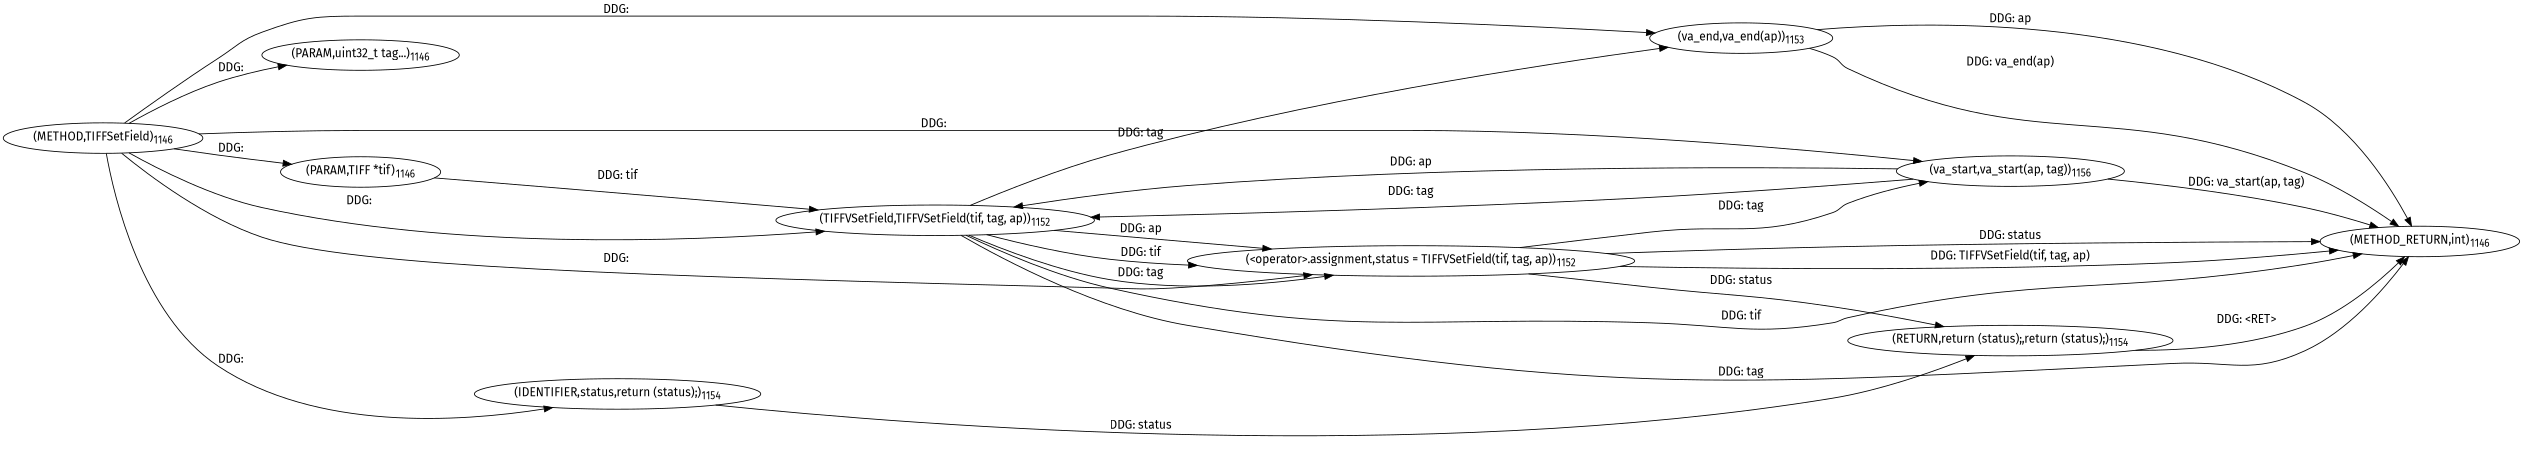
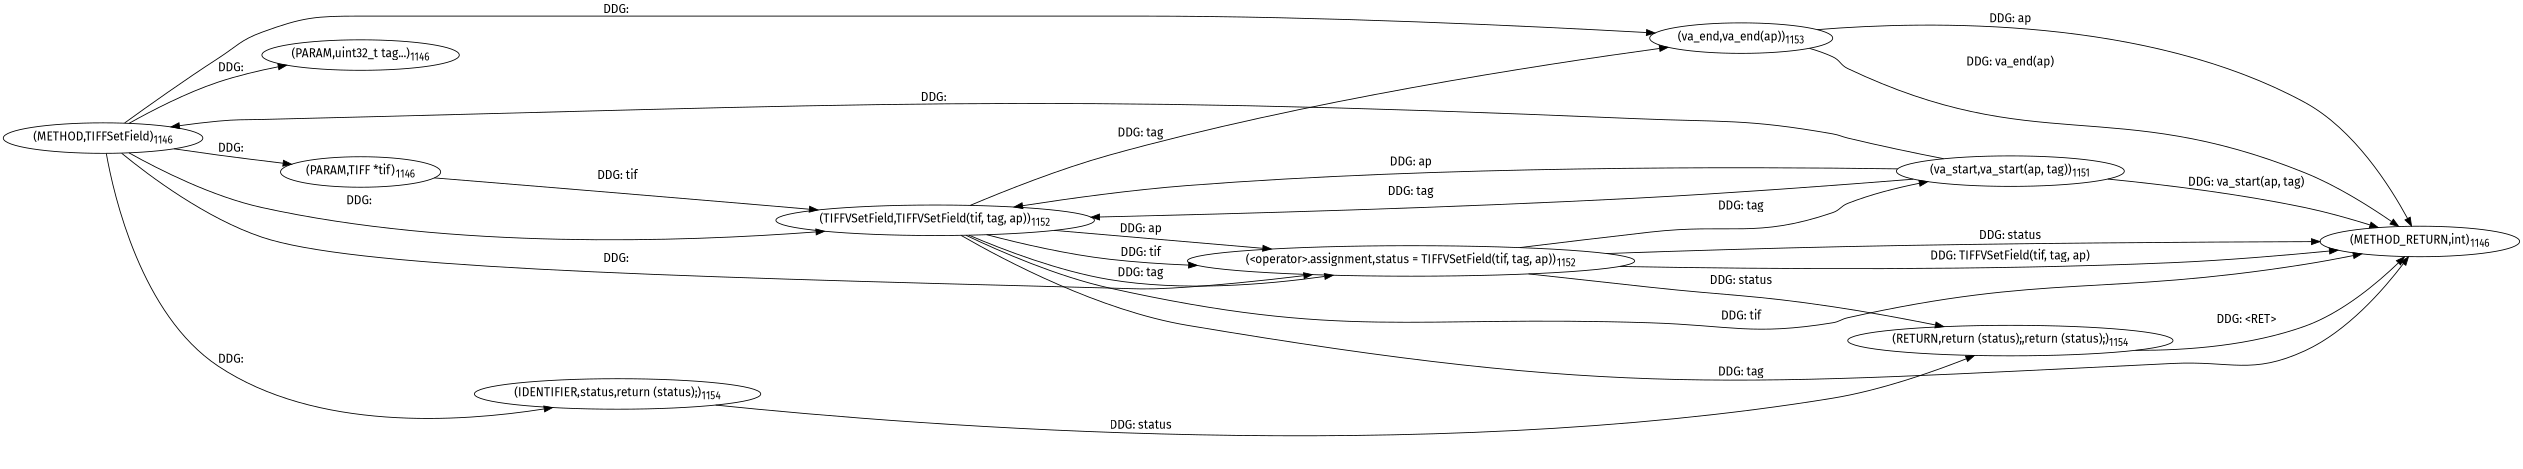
(1057, 130) -> (1063, 104)
(2082, 170) -> (2082, 170)
